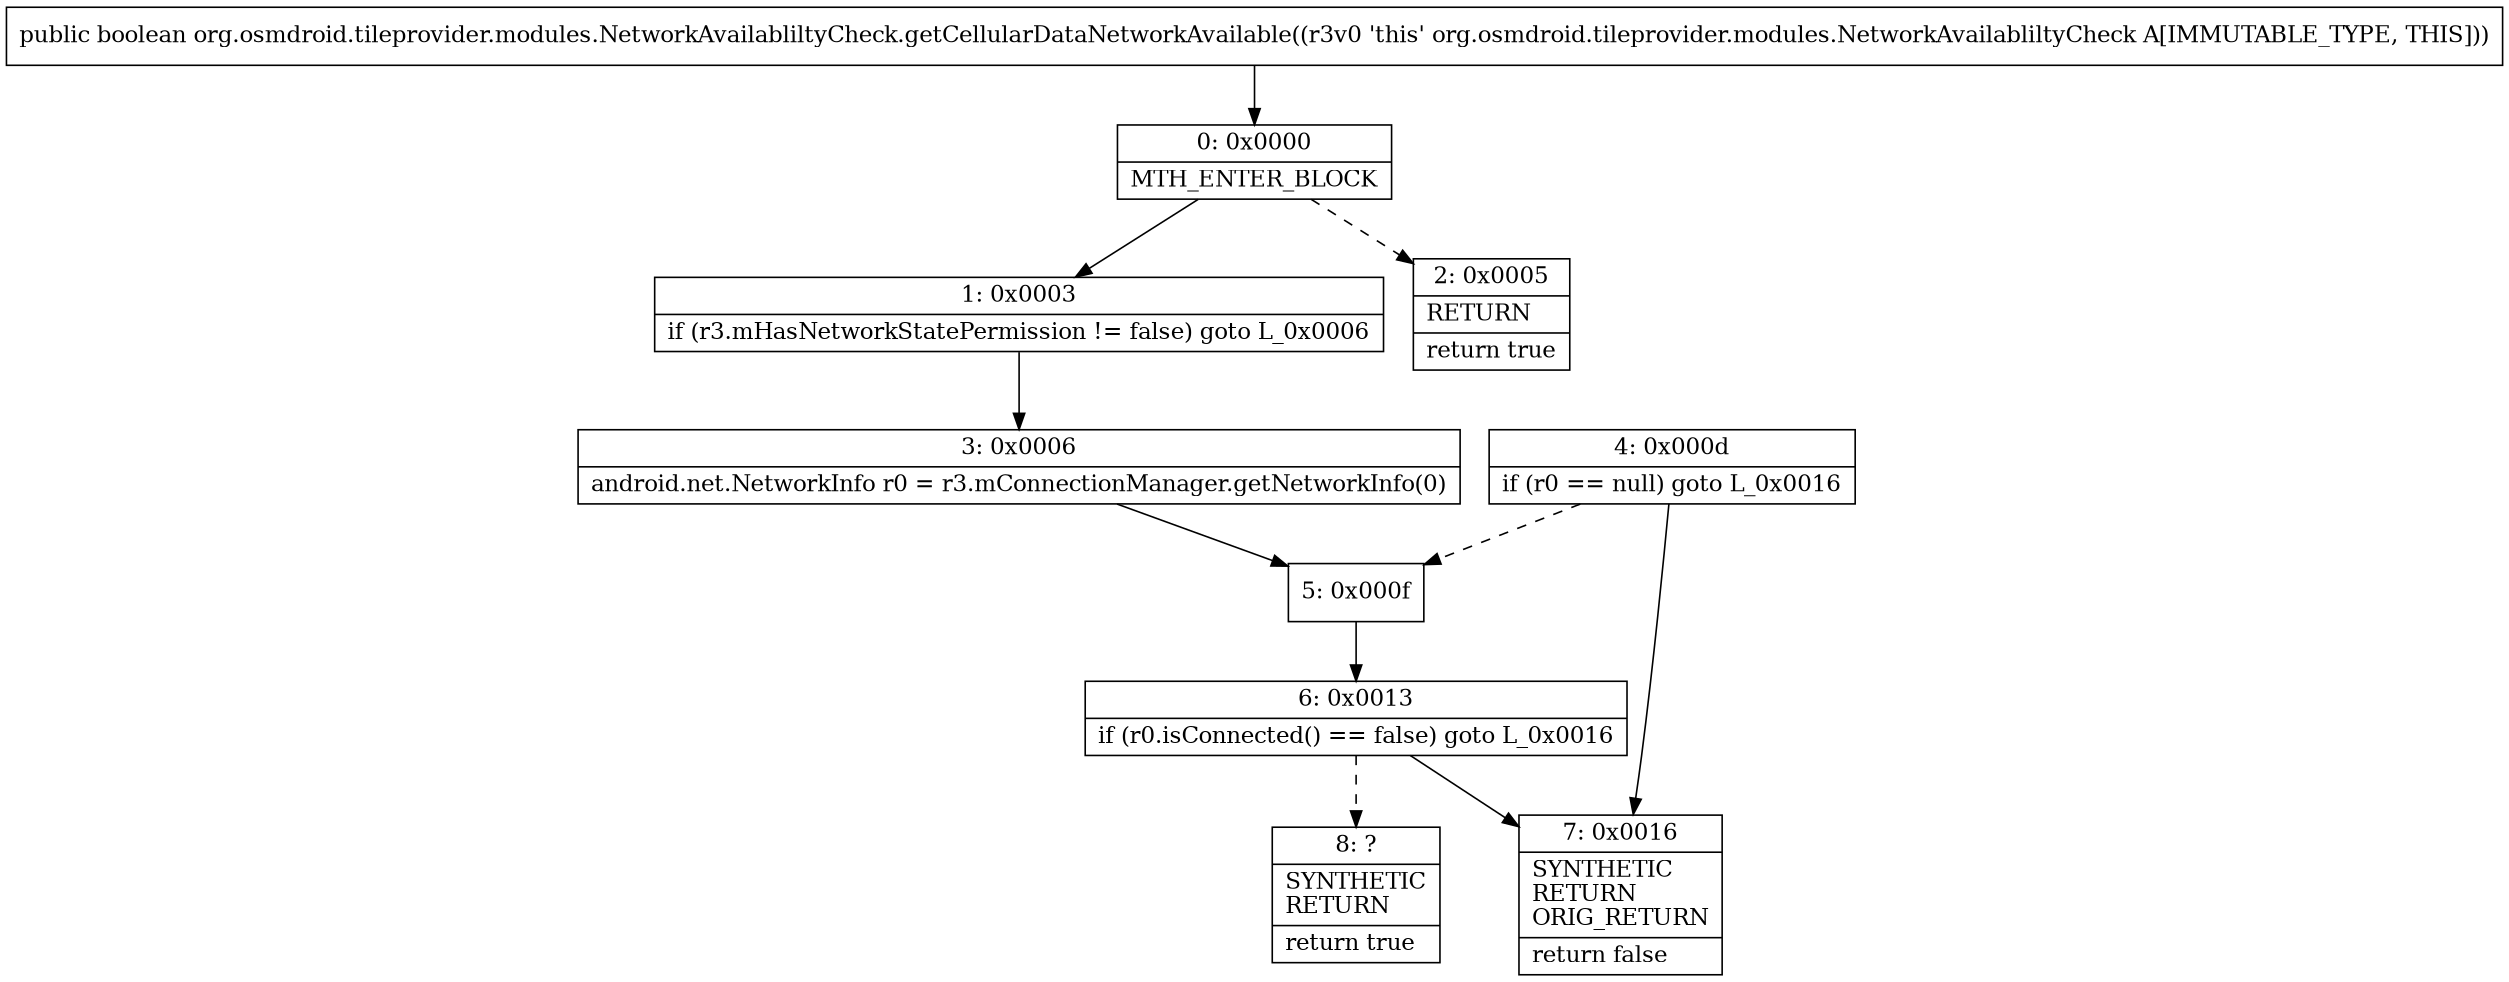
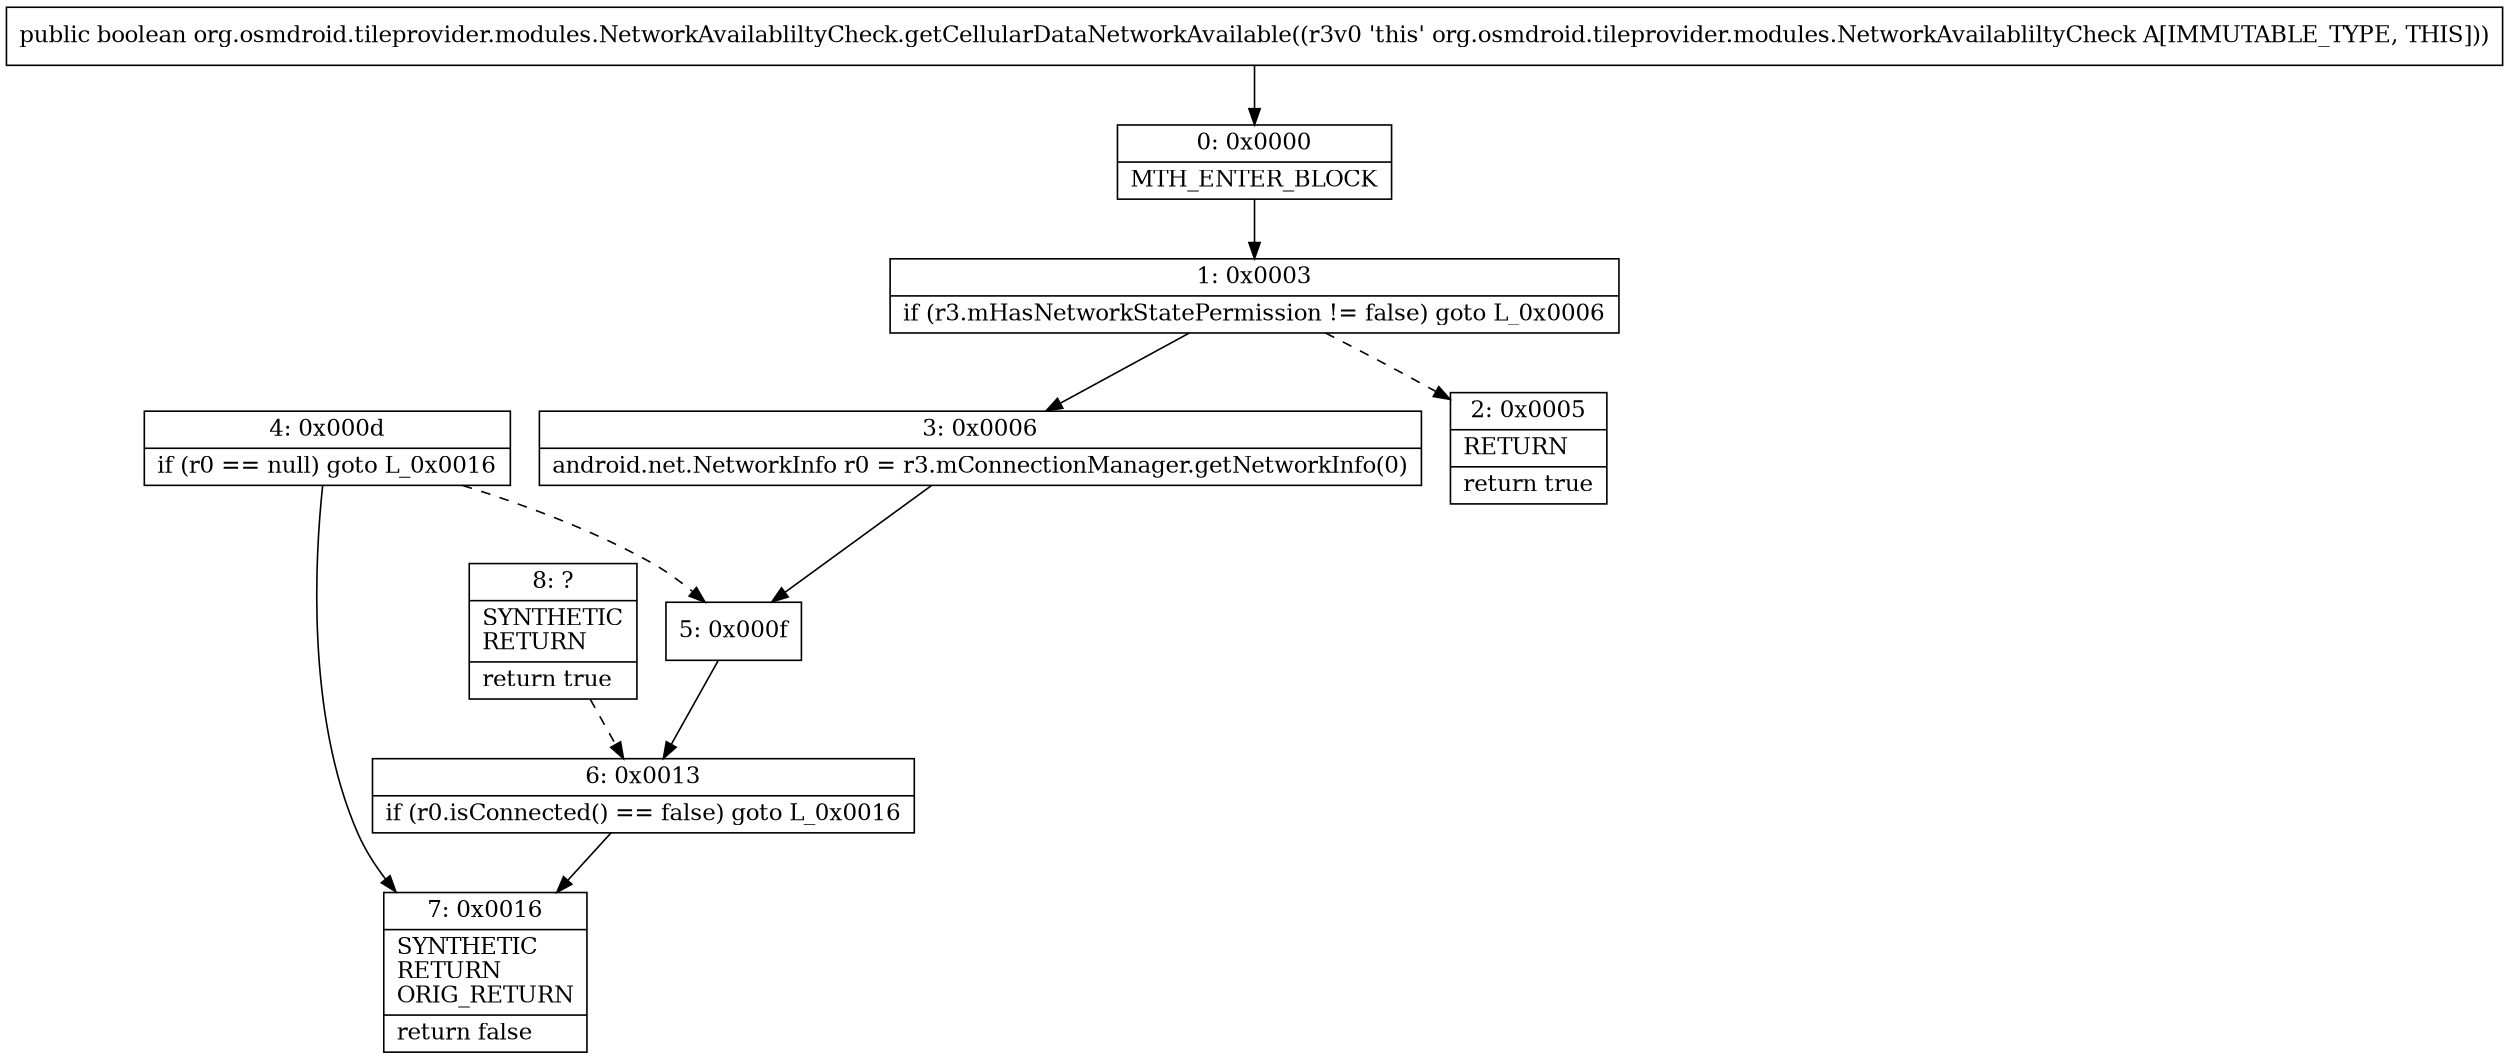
(1355, 227) -> (1381, 362)
(1356, 783) -> (603, 722)
